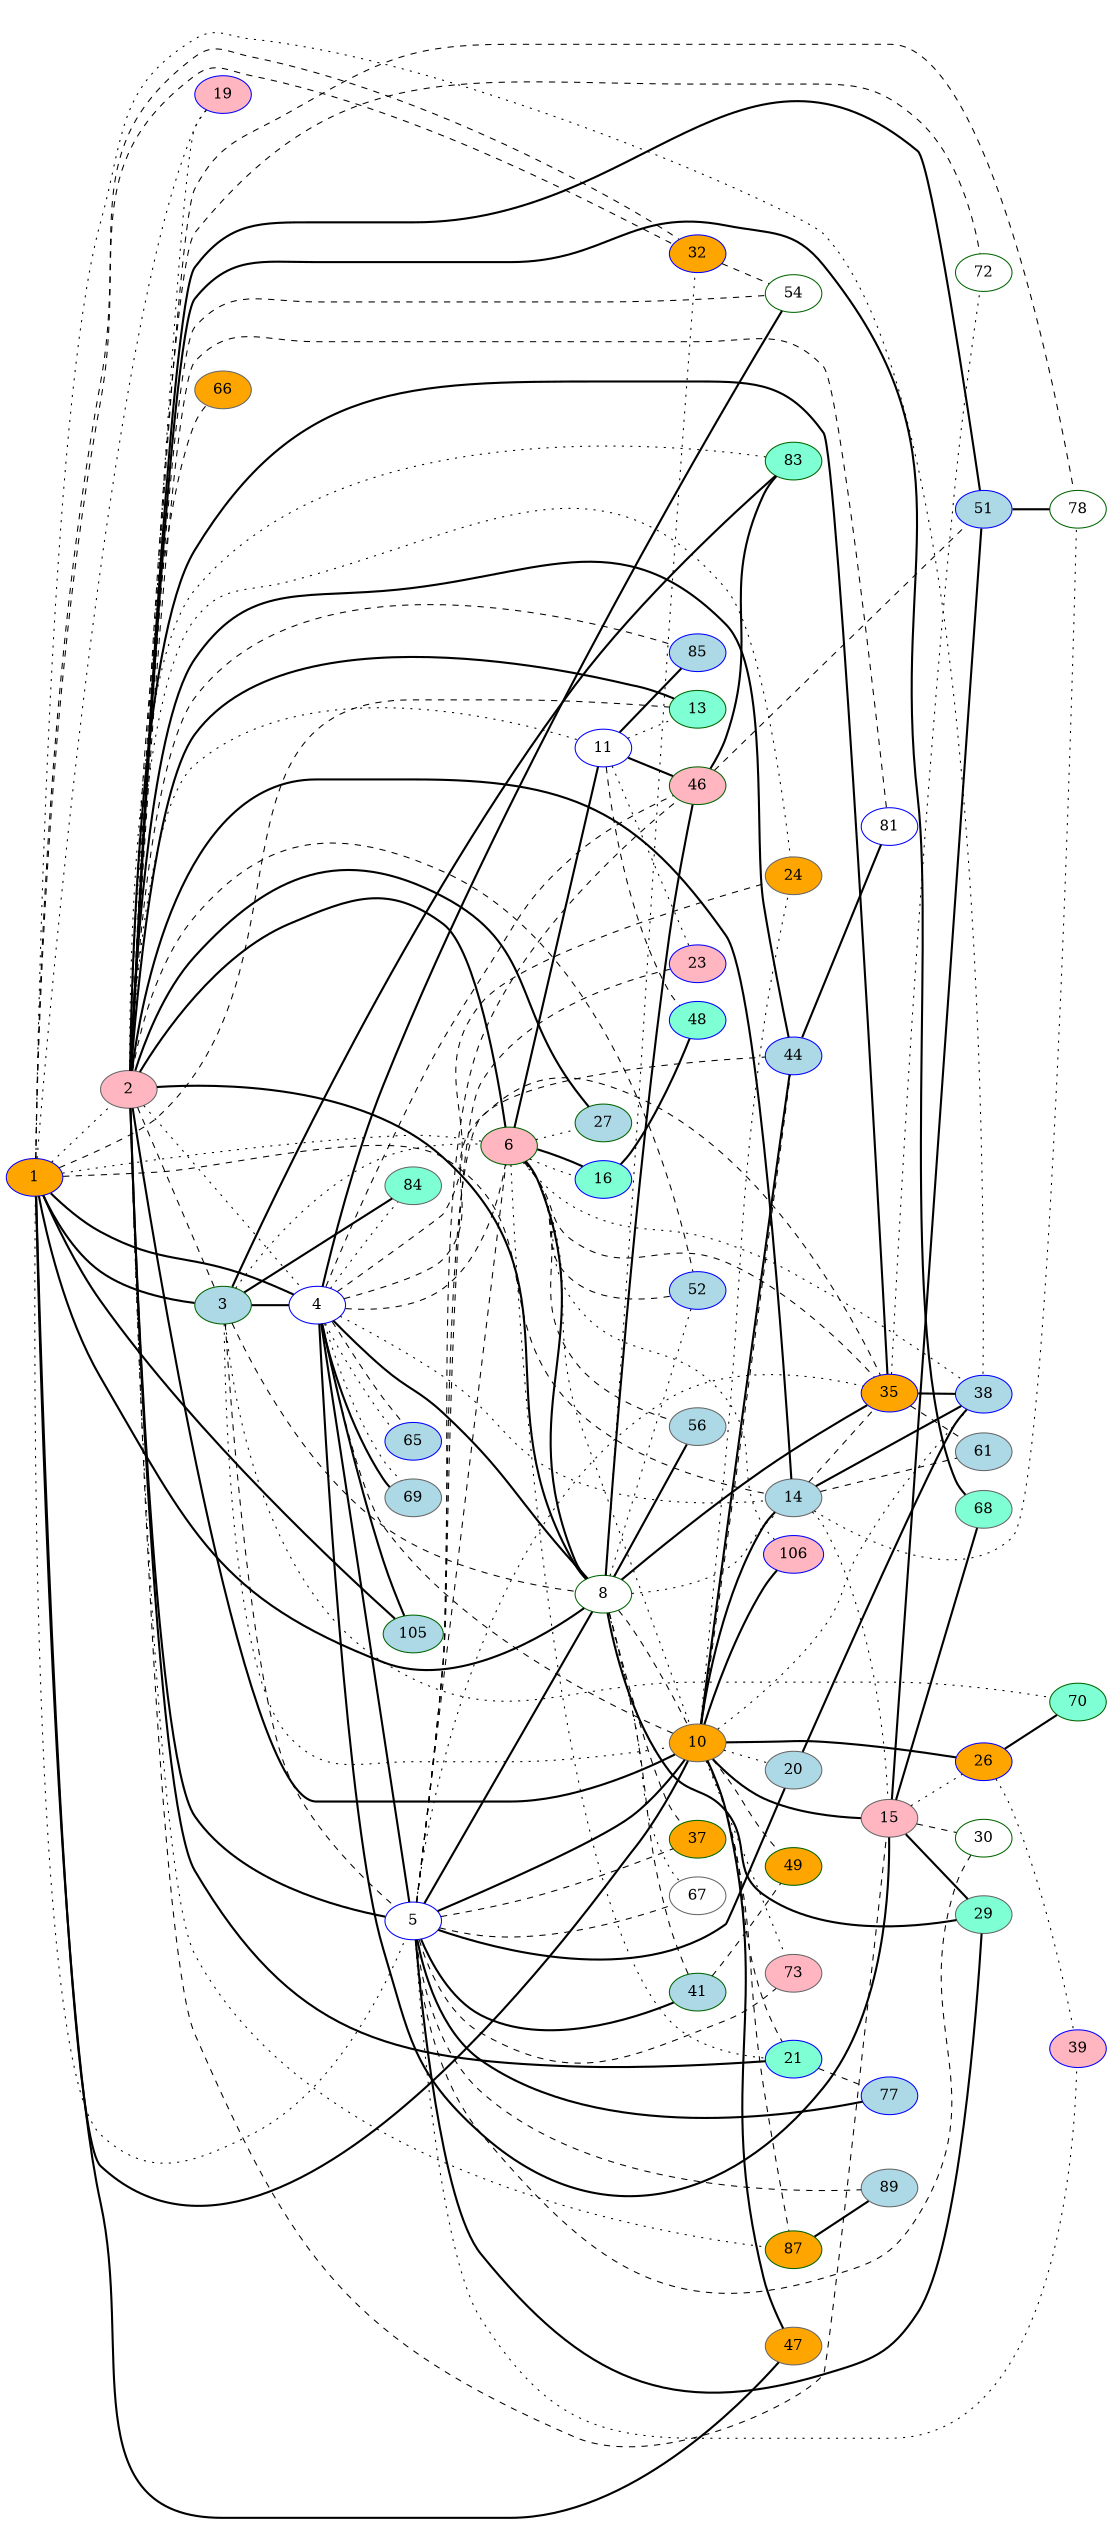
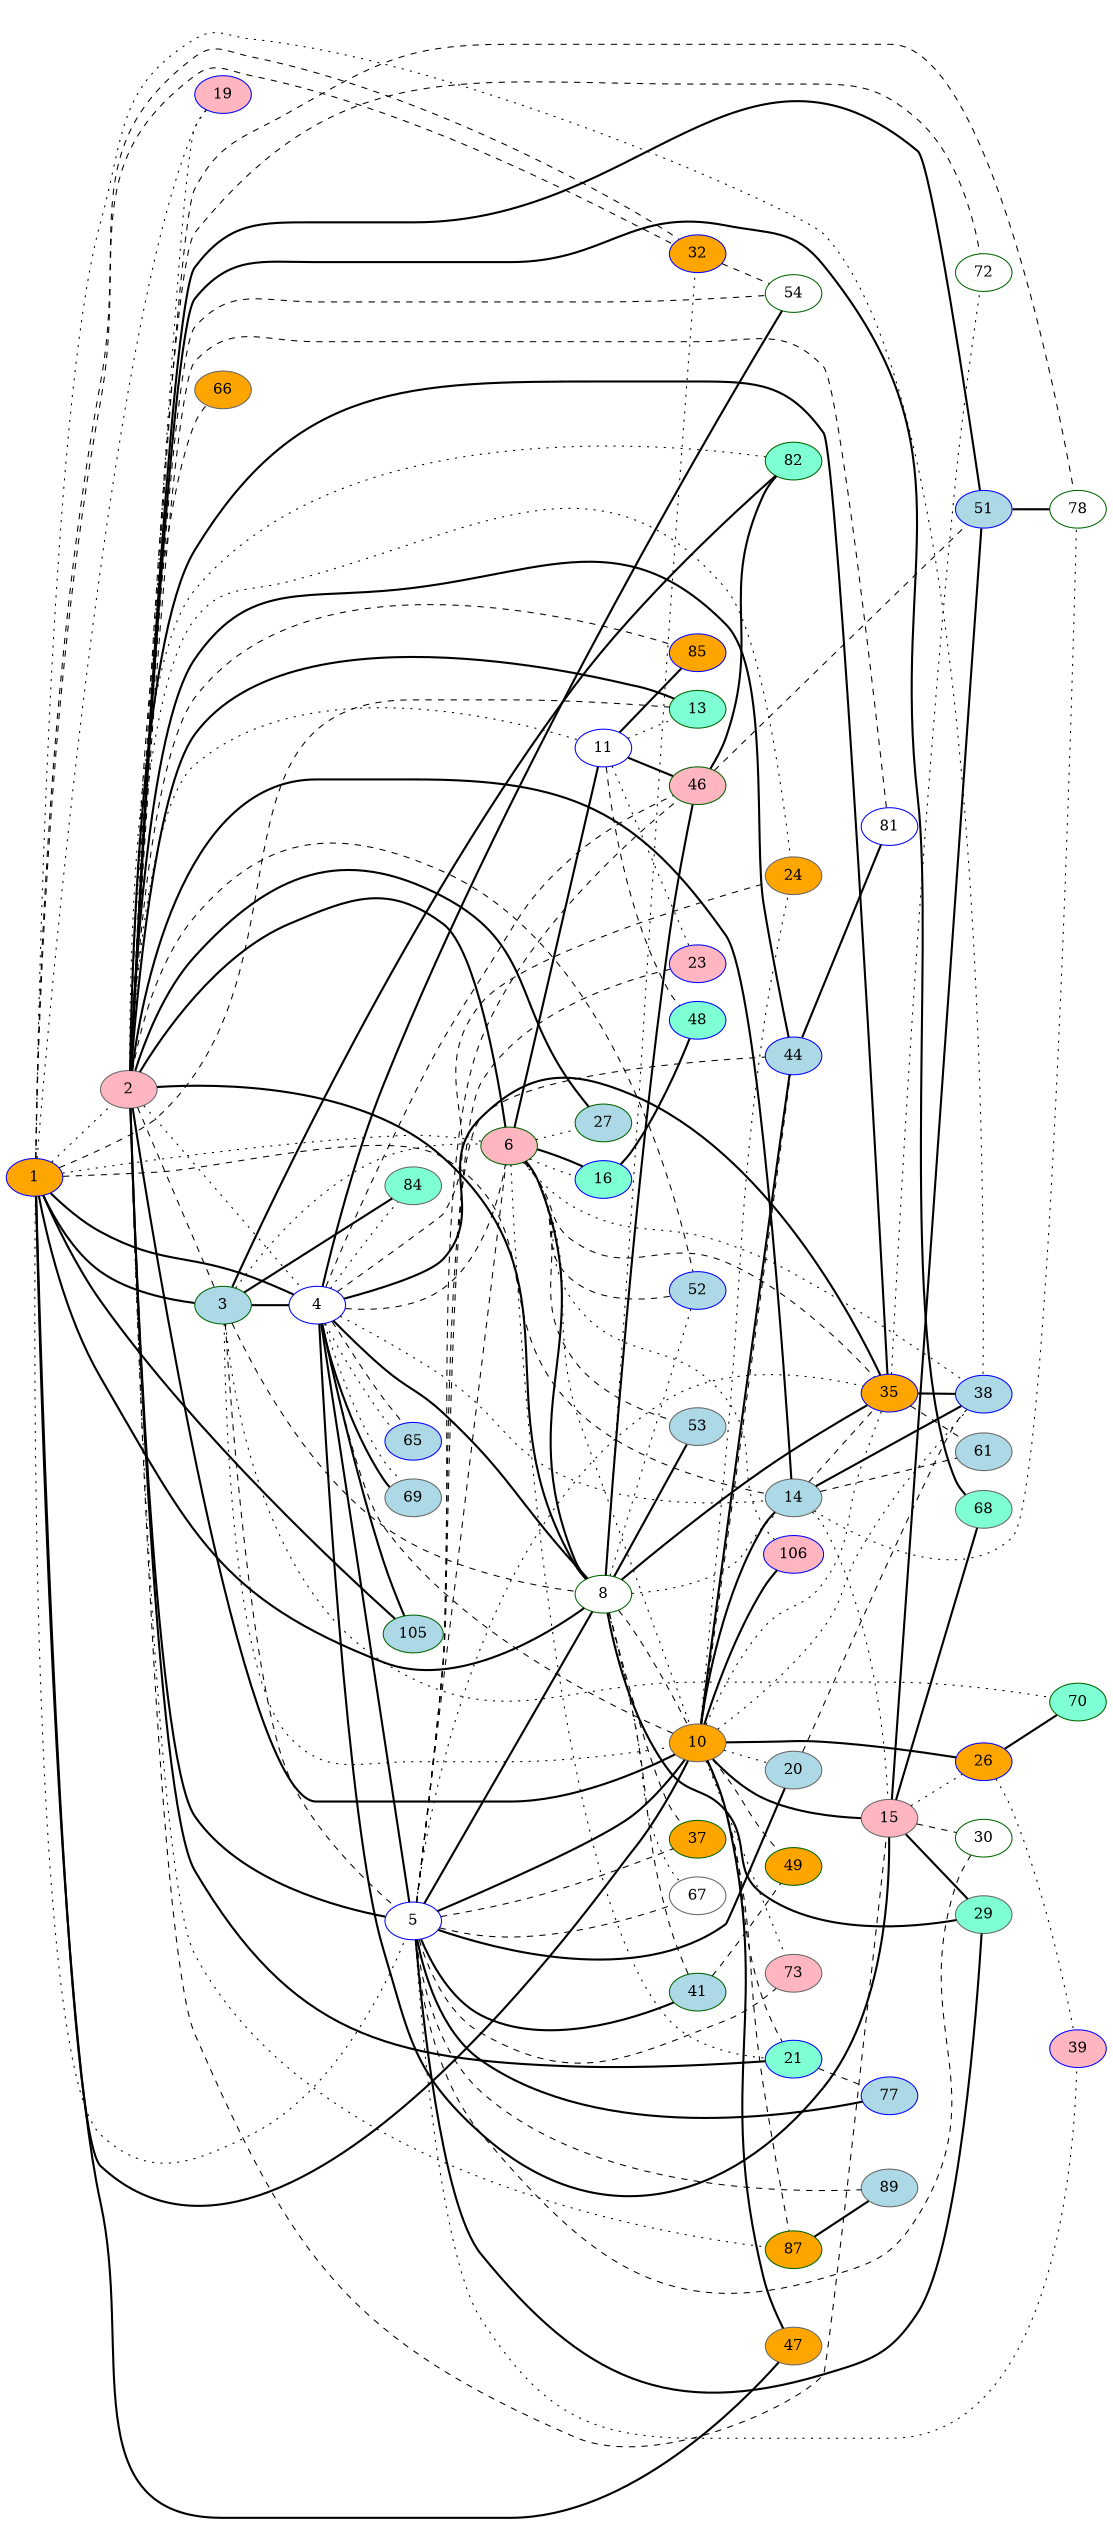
(794, 461) -> (794, 461)
(698, 653) -> (698, 653)
(612, 1087) -> (612, 1087)
(698, 1427) -> (698, 1427)
(881, 1578) -> (881, 1578)
none -> (821, 1585)
